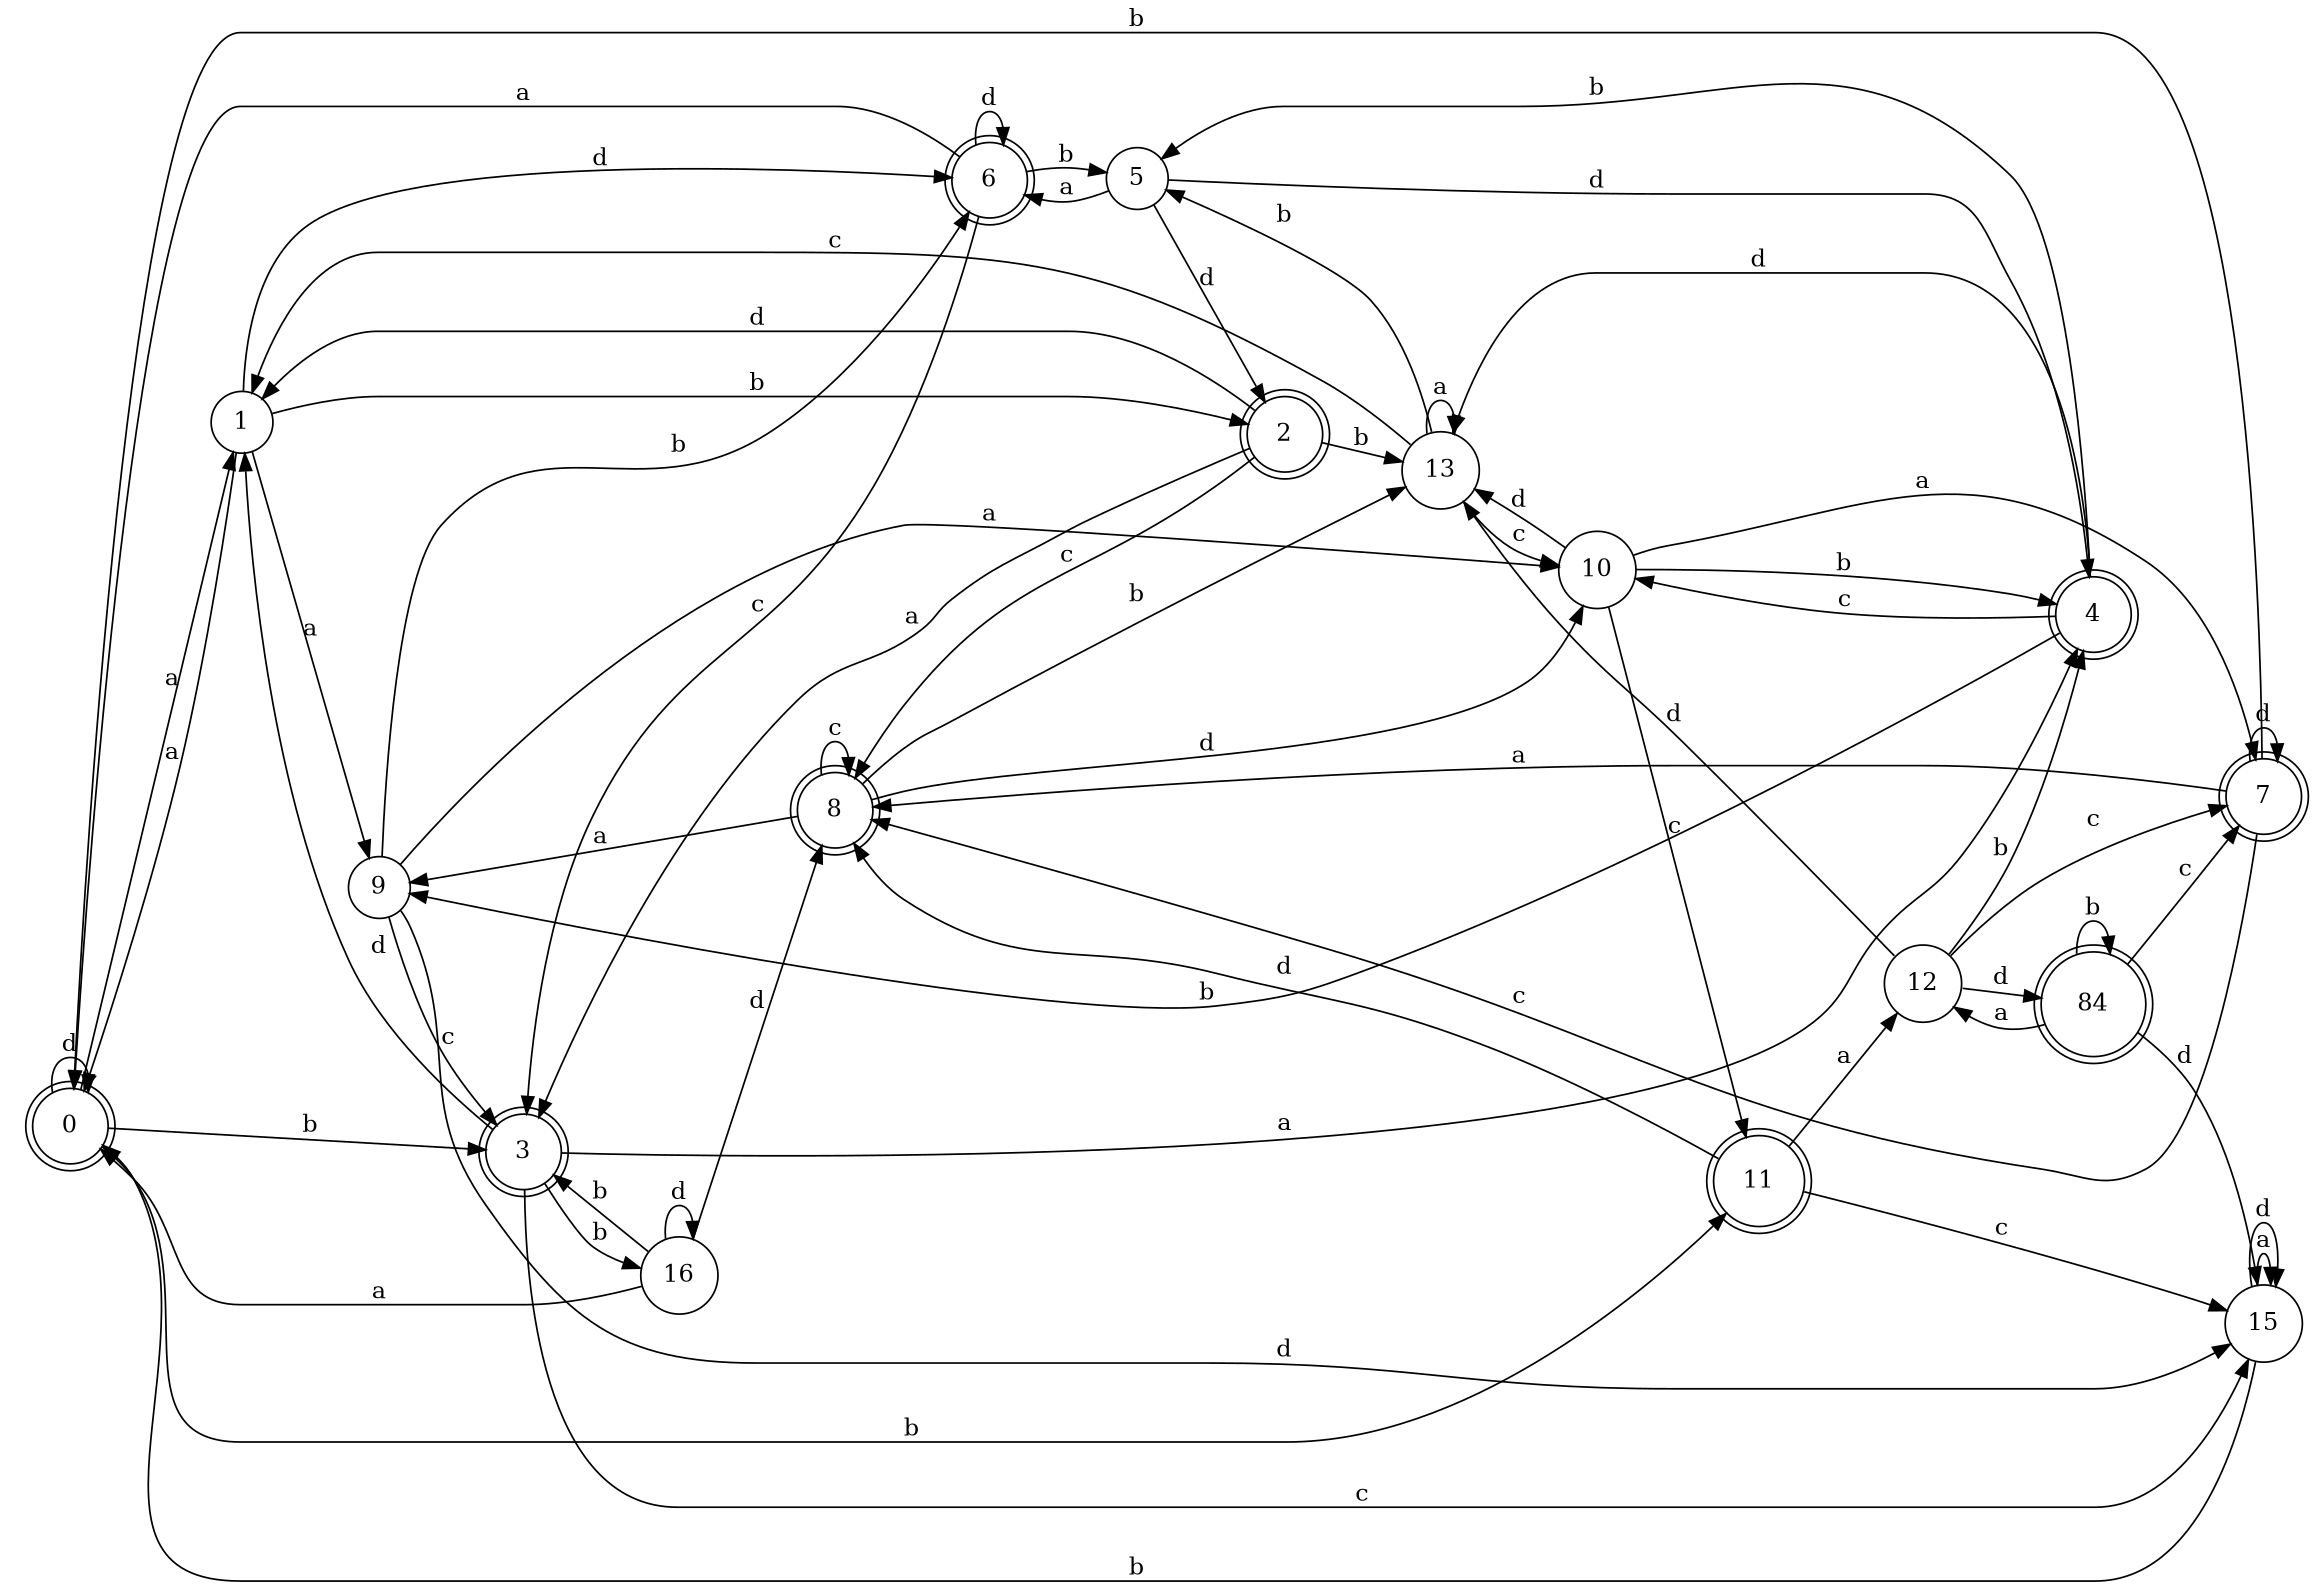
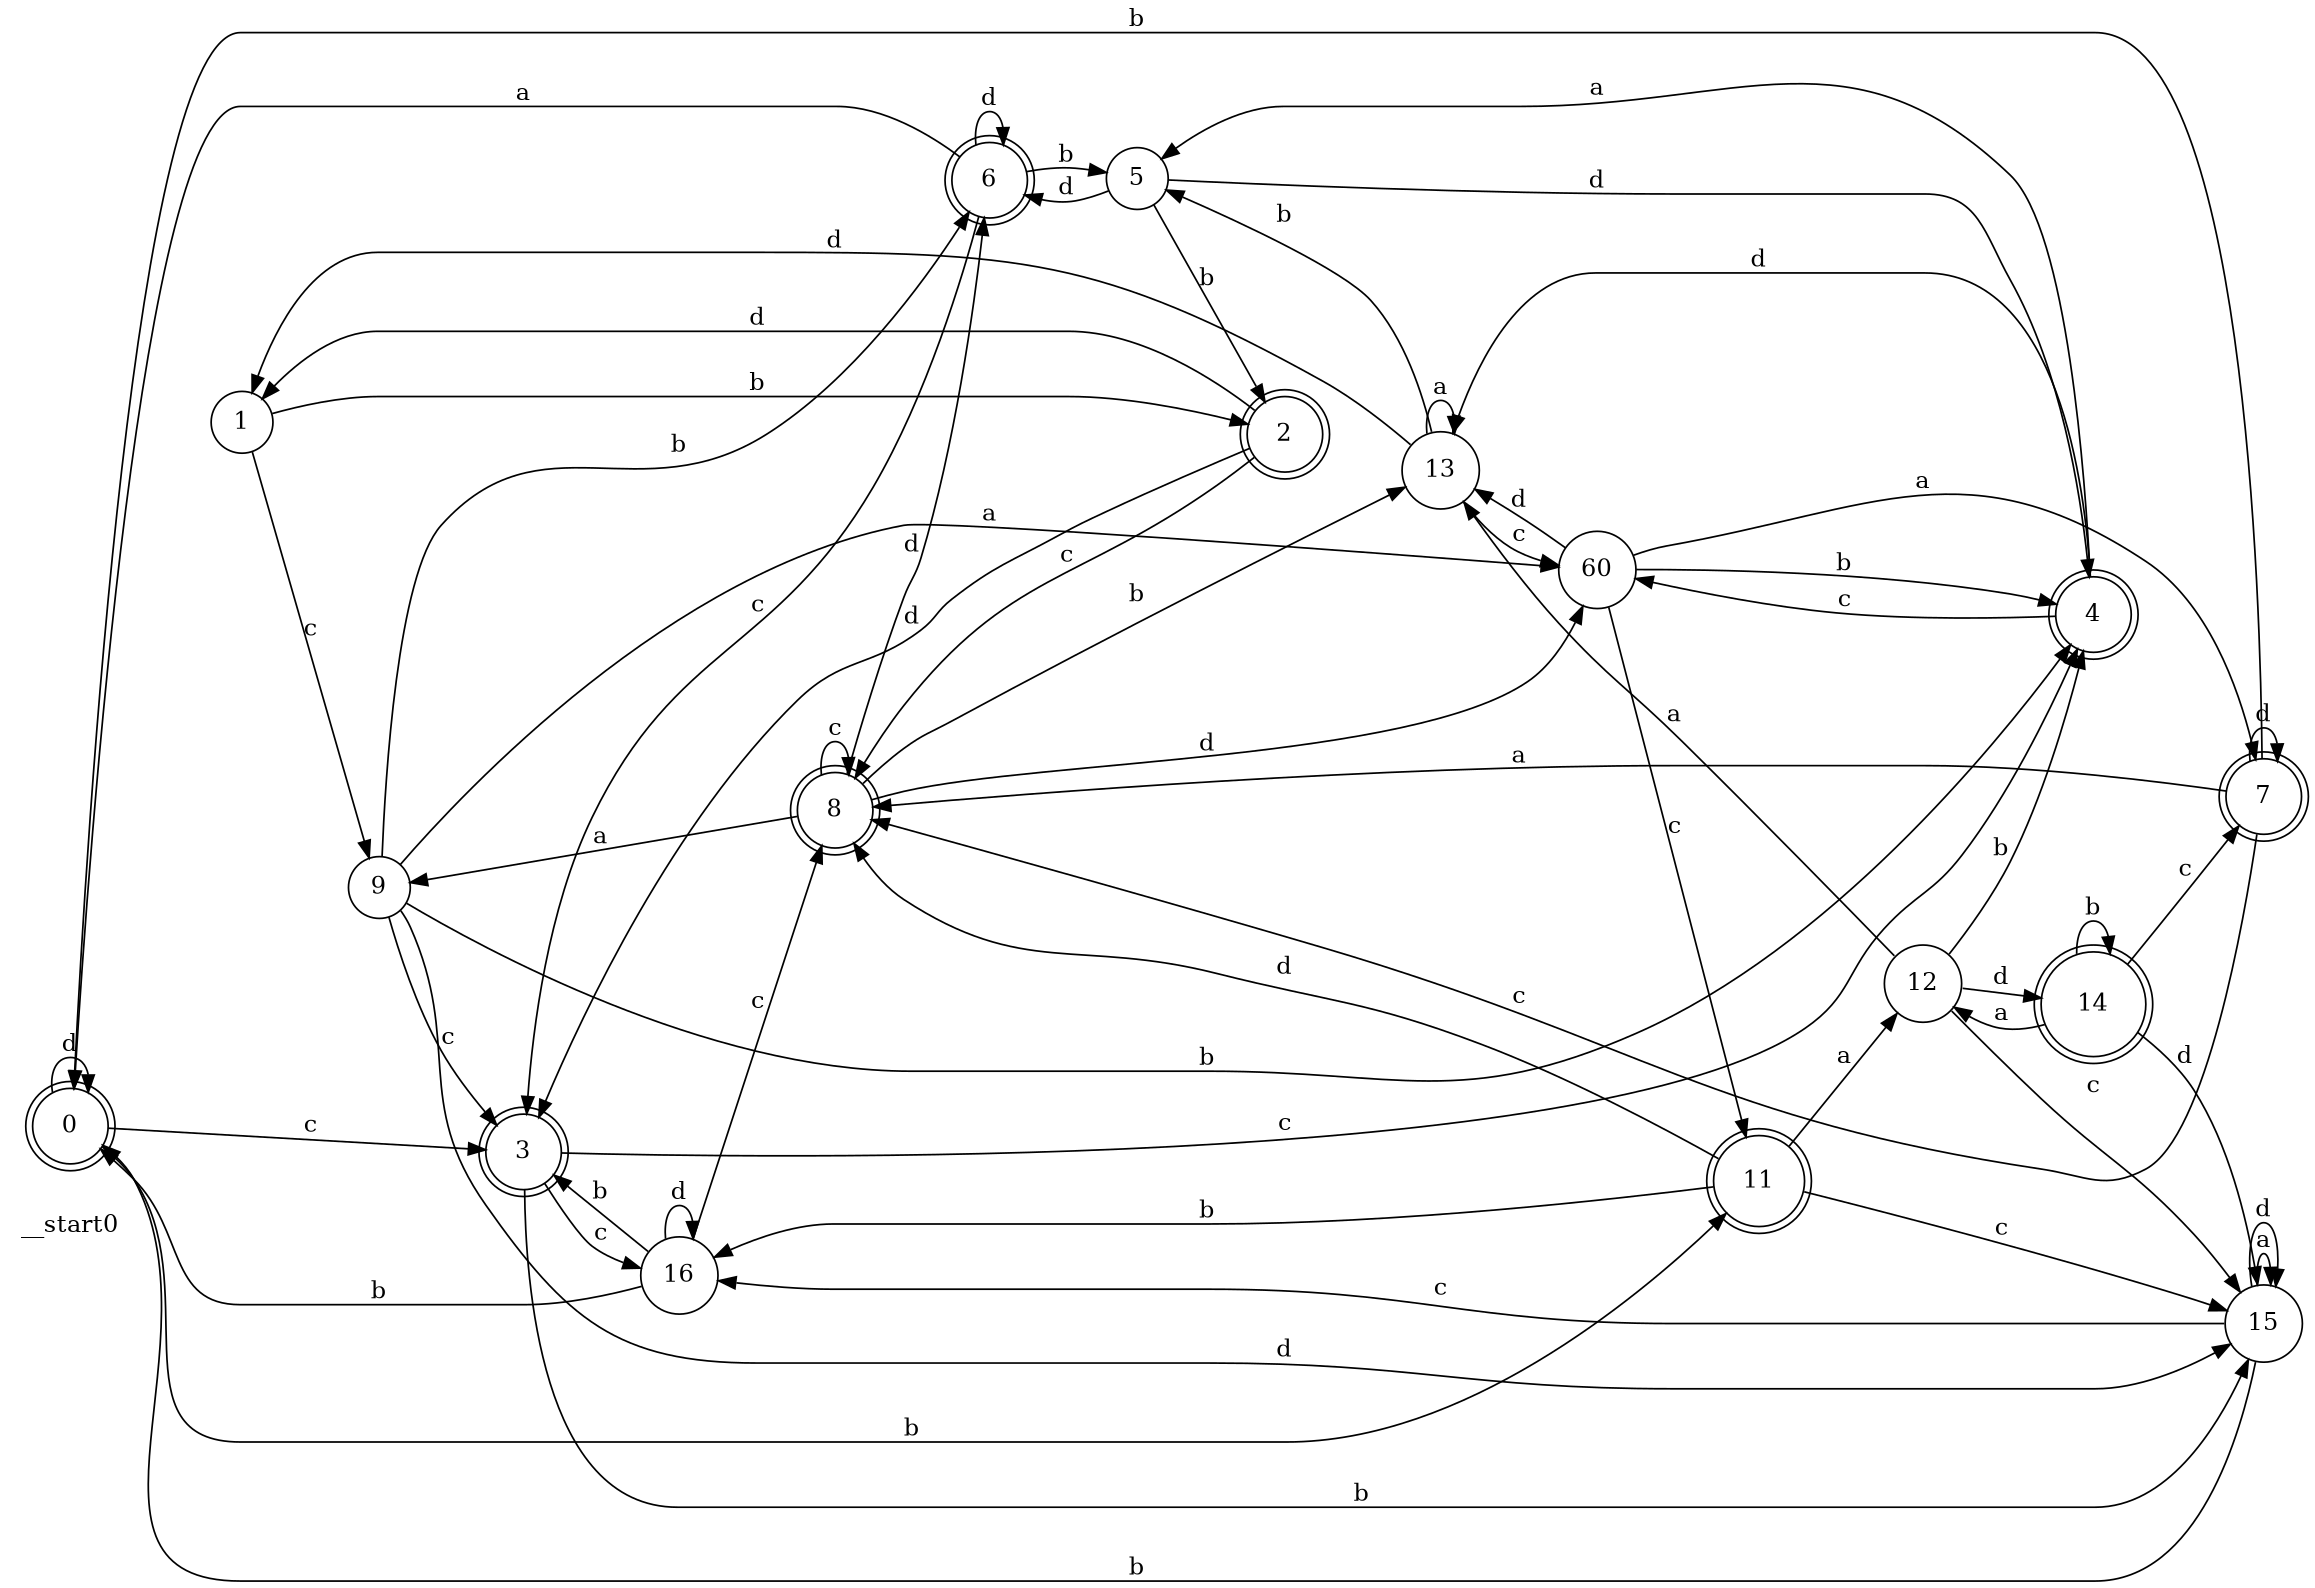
(1597, 88) -> (1597, 88)
(526, 175) -> (934, 509)
(1067, 188) -> (1067, 188)
(835, 241) -> (835, 241)
(1208, 279) -> (1208, 279)
(1354, 450) -> none
(1597, 570) -> (1597, 570)
(912, 617) -> (912, 617)
(311, 629) -> (311, 629)
(1675, 715) -> (1675, 715)
(180, 768) -> none
(155, 780) -> none
(302, 829) -> none
(2070, 865) -> (2092, 1143)
(1321, 986) -> (1294, 1074)
(758, 1002) -> (758, 1002)
(2093, 1004) -> (2093, 1004)
(1285, 1124) -> (1285, 1124)
(311, 1125) -> (311, 1125)
none -> (1221, 1224)
none -> (70, 1226)
(601, 1233) -> (601, 1233)
(379, 1292) -> (379, 1292)
none -> (1480, 1311)
(1362, 1494) -> (1362, 1494)
